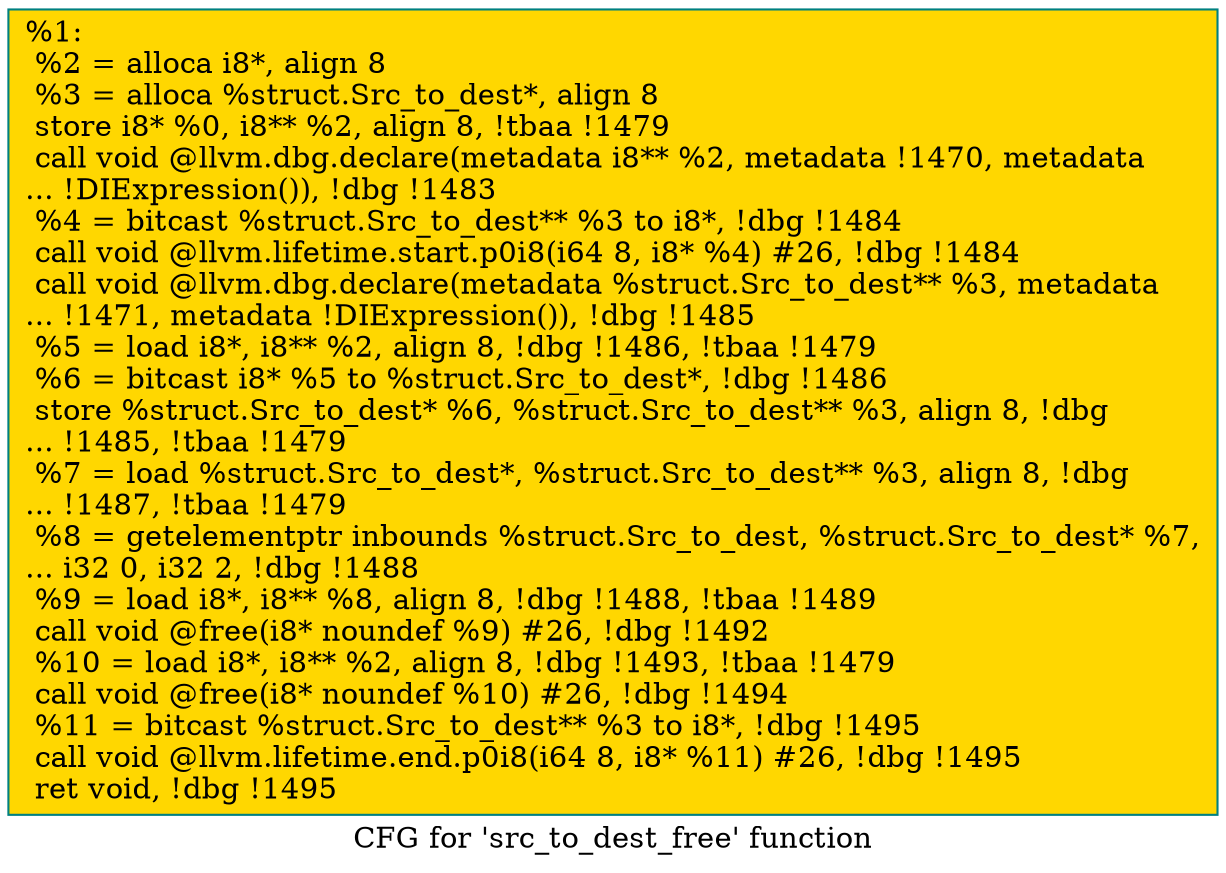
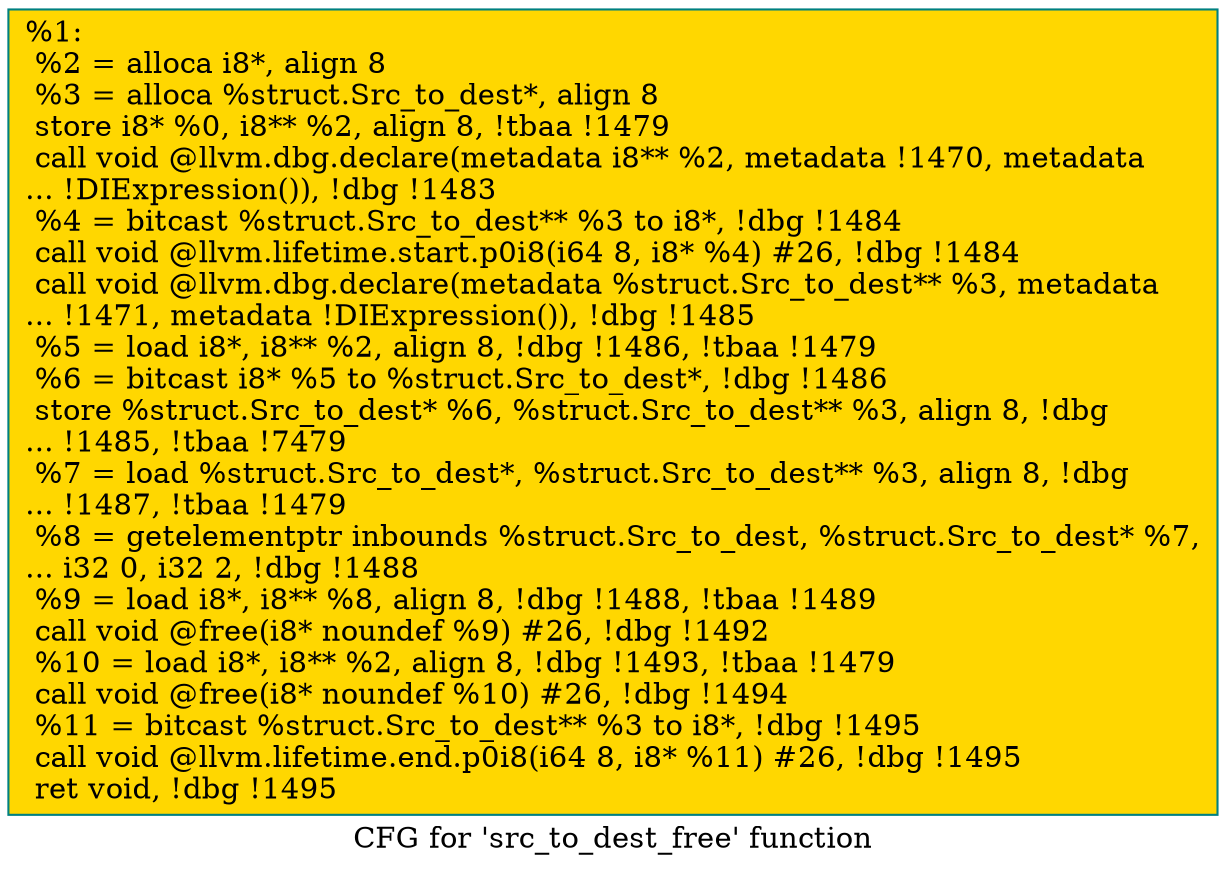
(187, 443) -> (187, 443)
